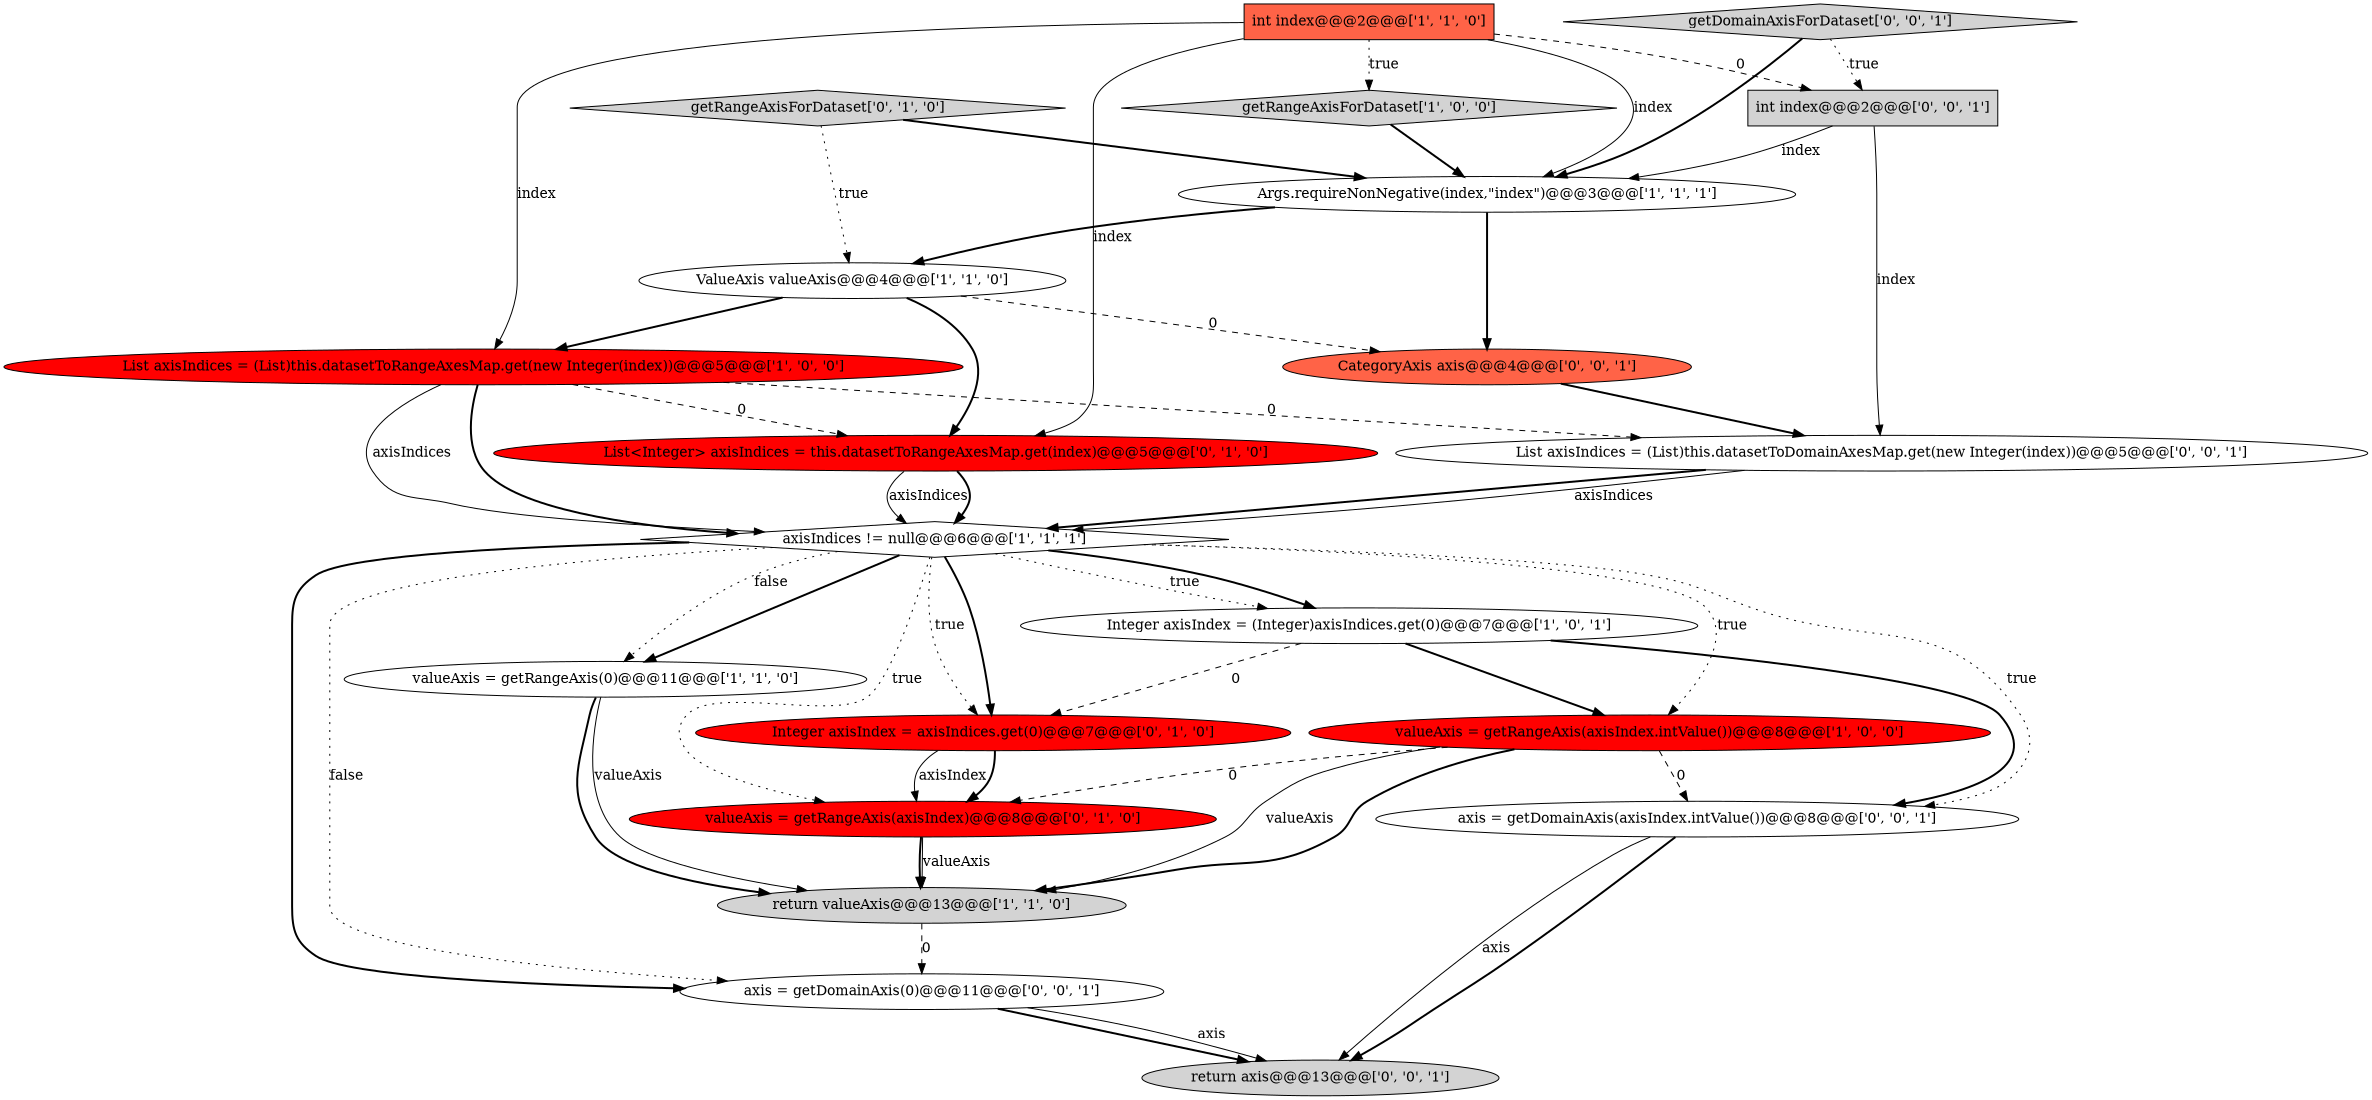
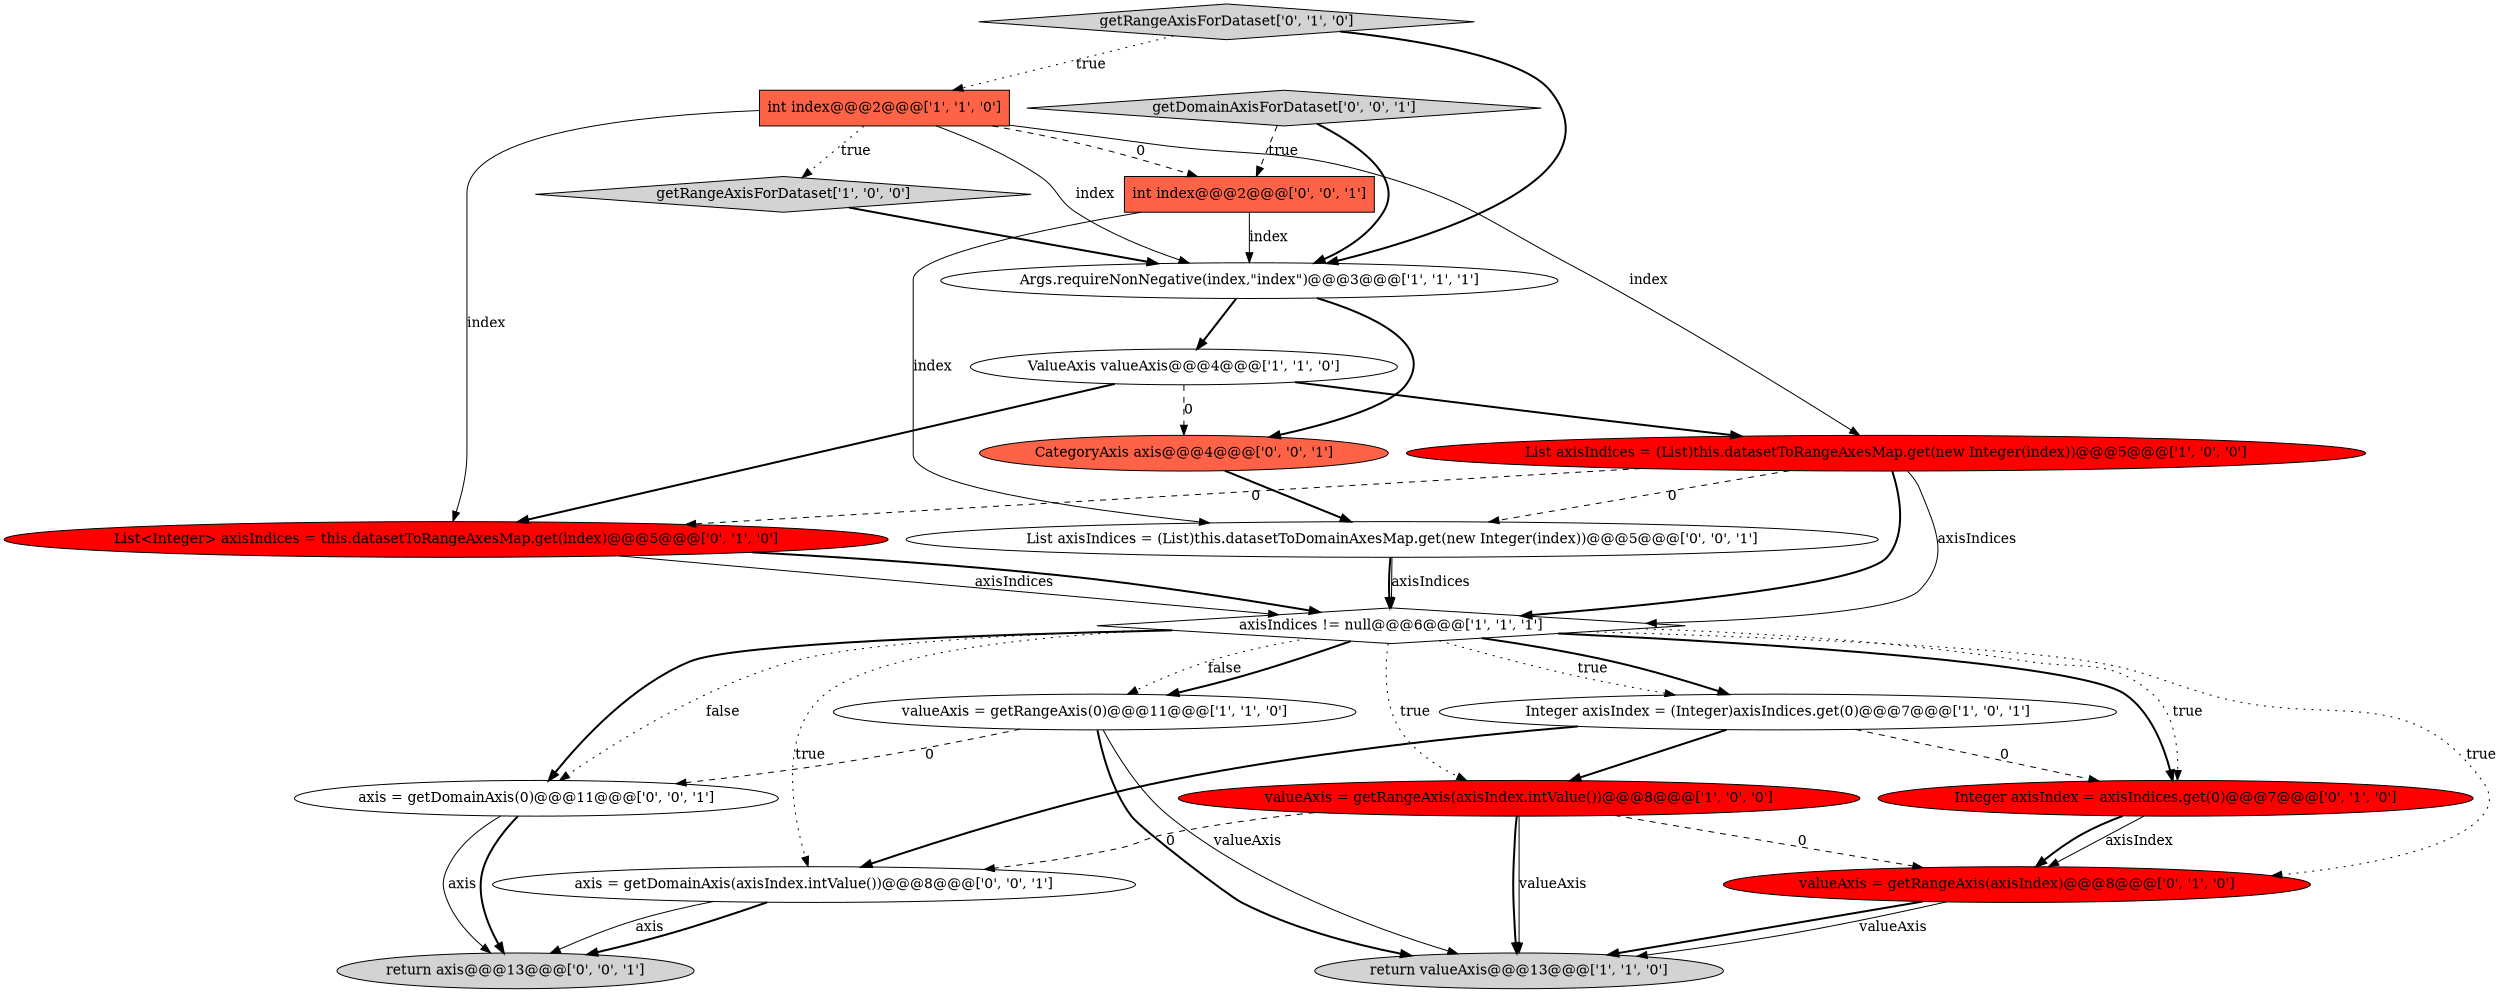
(1844, 60) -> (1269, 146)
(1873, 108) -> (1249, 194)
(834, 189) -> (1068, 62)
(922, 944) -> (854, 760)
